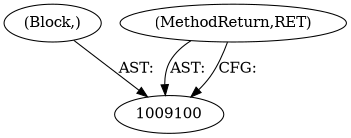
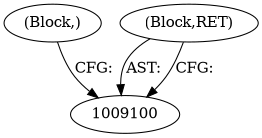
(233, 23) -> (189, 23)
(139, 69) -> (96, 69)
